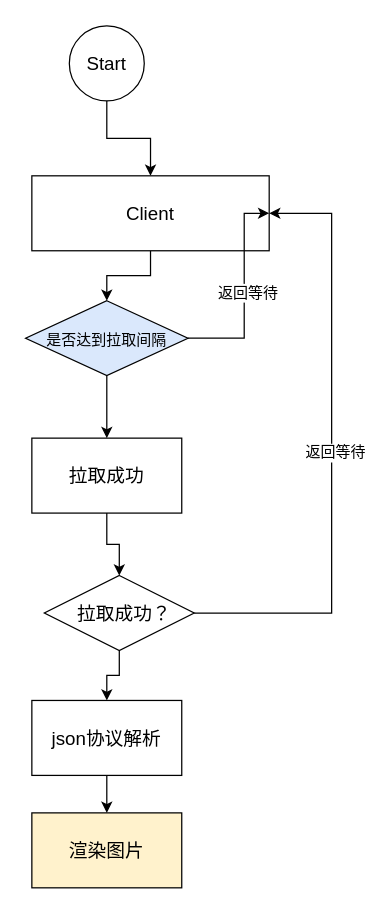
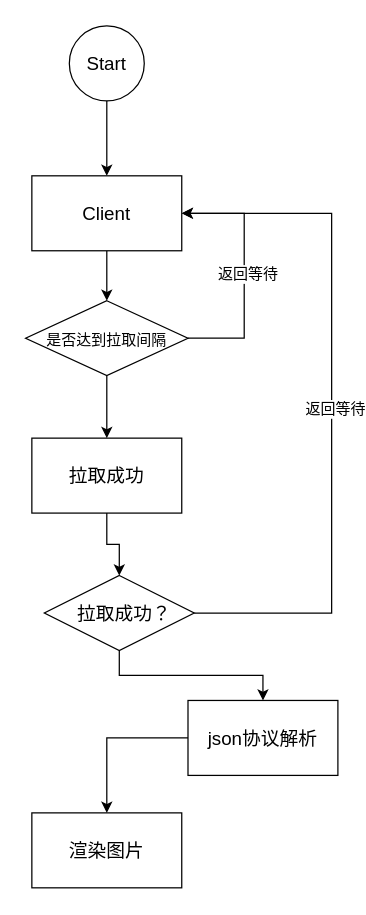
(151, 213) -> (107, 213)
(107, 338) -> (107, 338)
(107, 738) -> (263, 738)
(107, 851) -> (107, 851)
